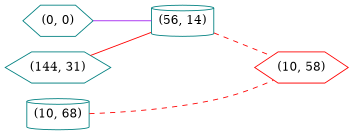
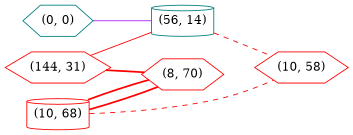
(58, 67) -> (58, 67)
none -> (183, 74)
(58, 114) -> (58, 114)
